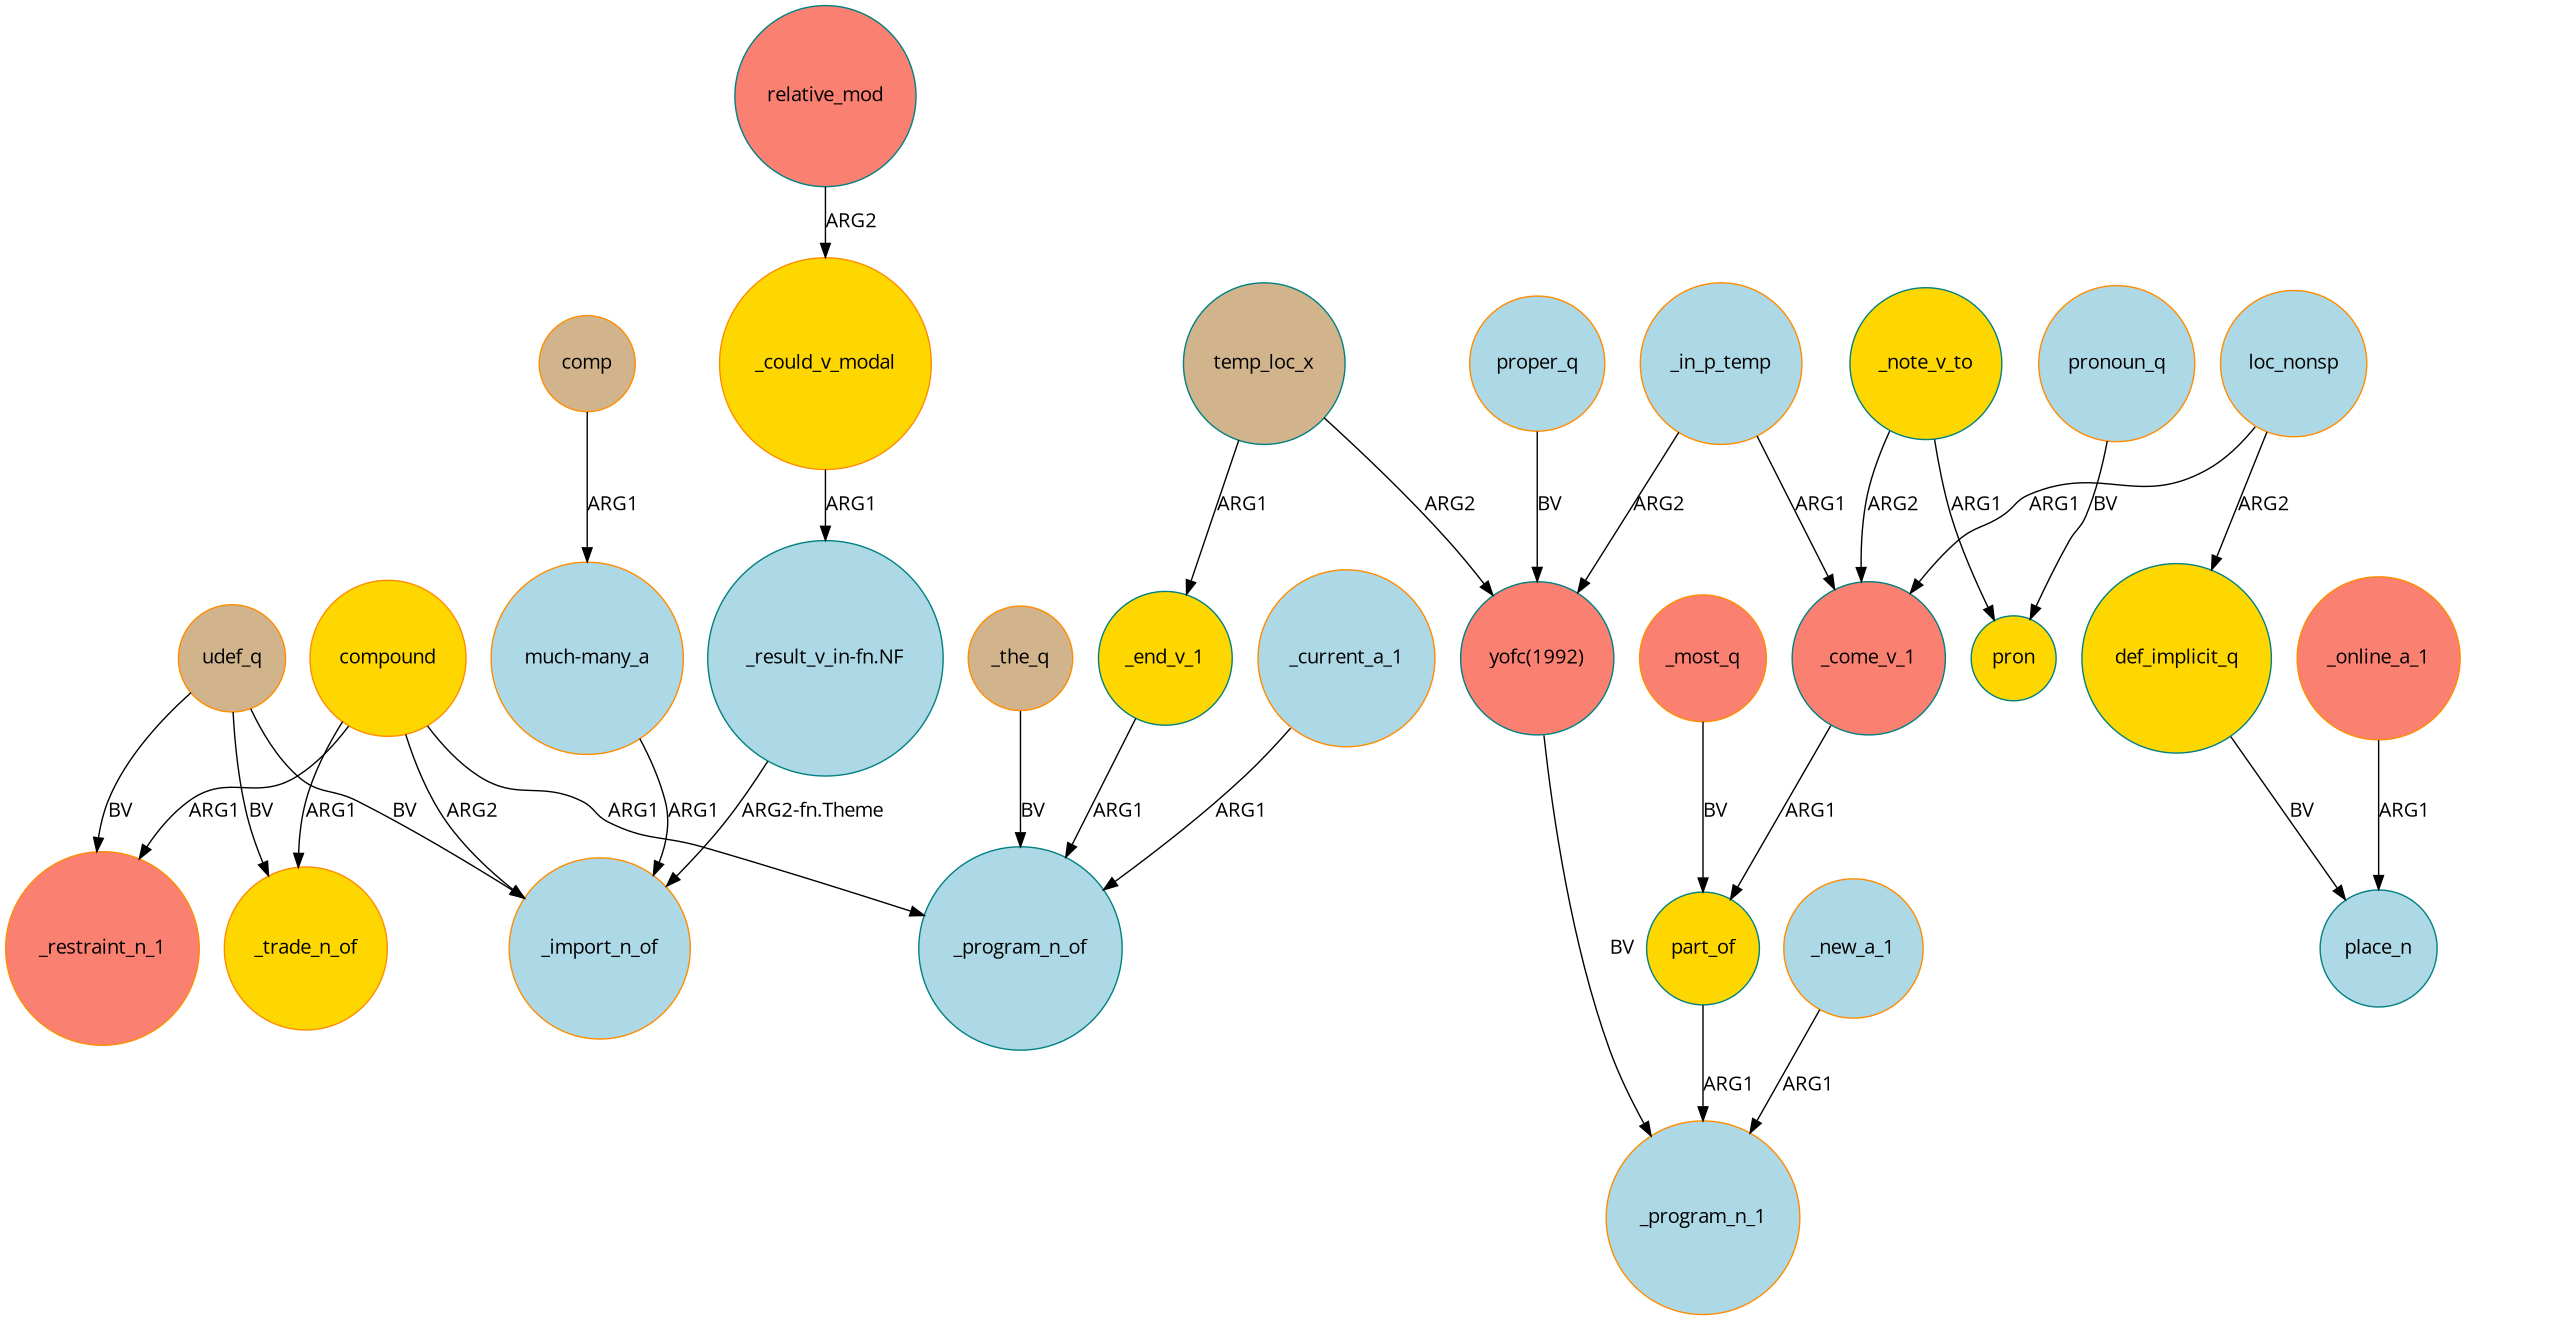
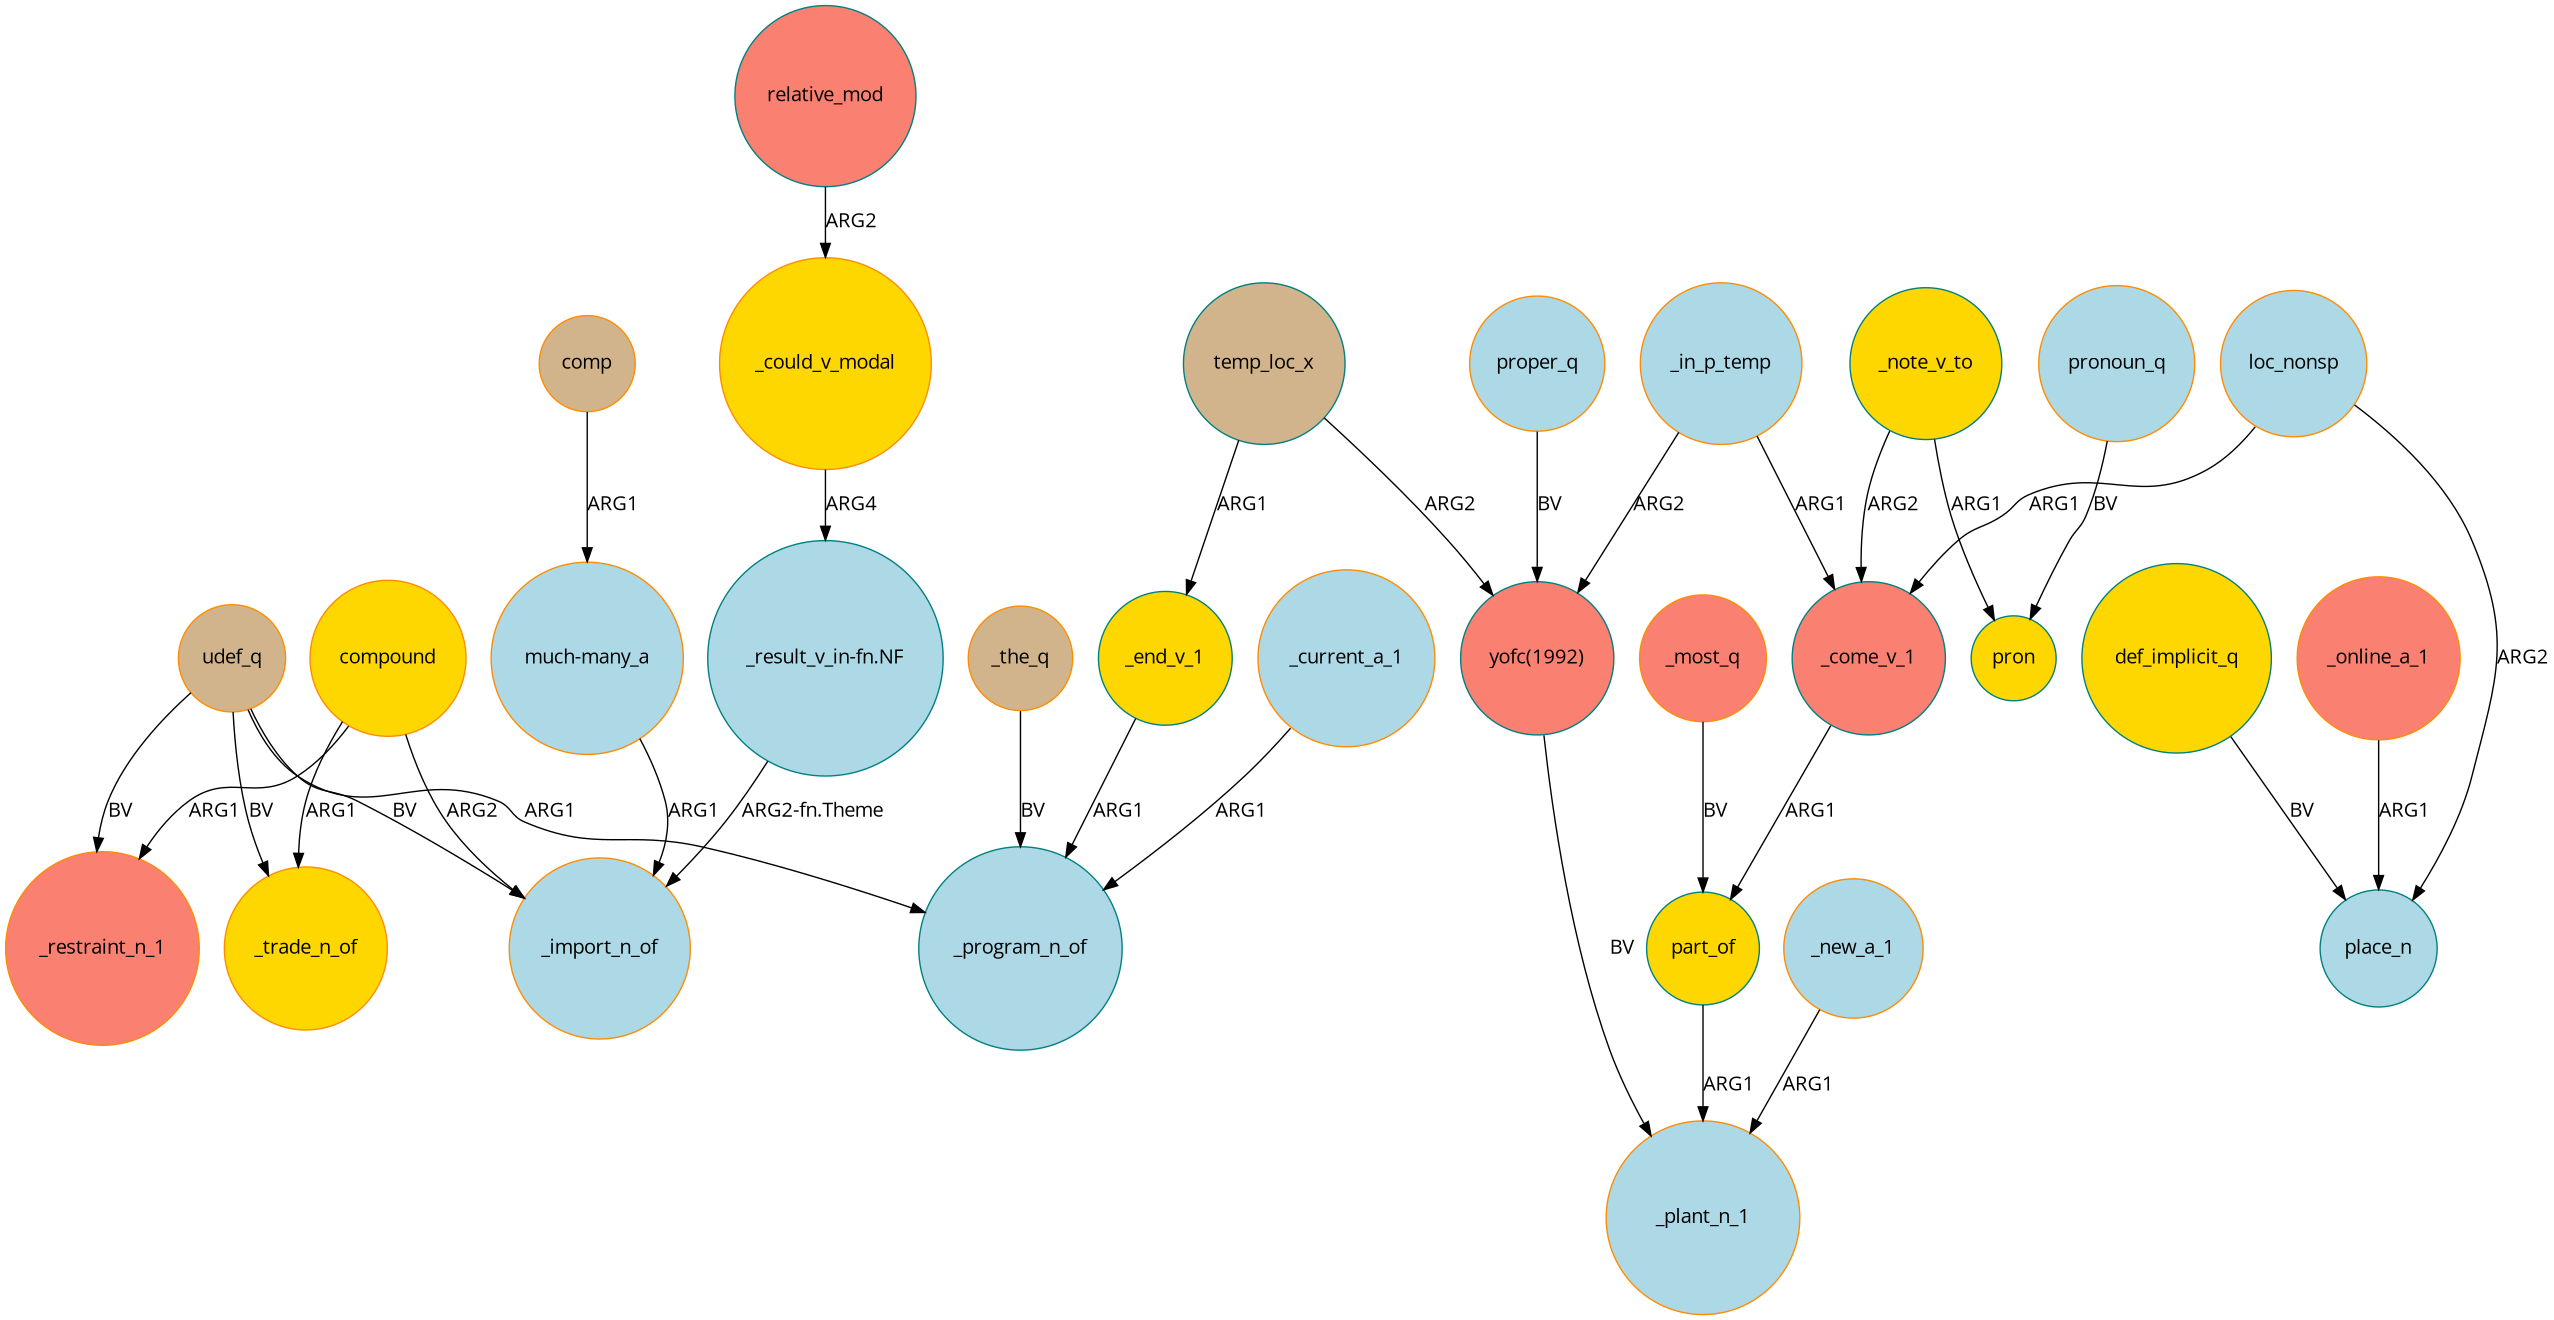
(2242, 494) -> (2496, 629)
(851, 505) -> (851, 505)
(657, 838) -> (560, 834)
(1703, 1218) -> (1703, 1218)
